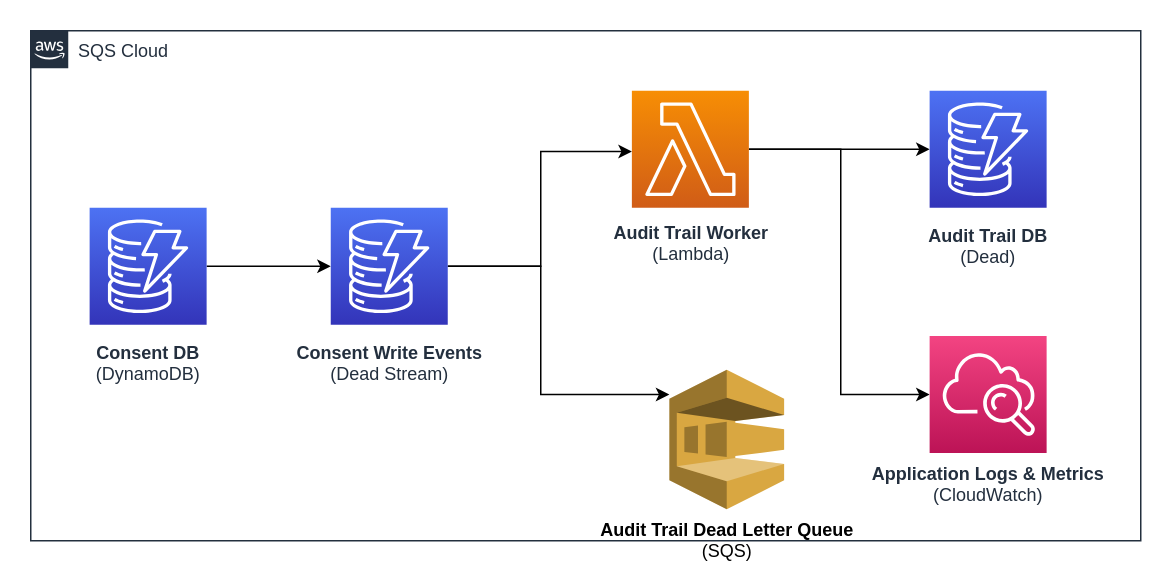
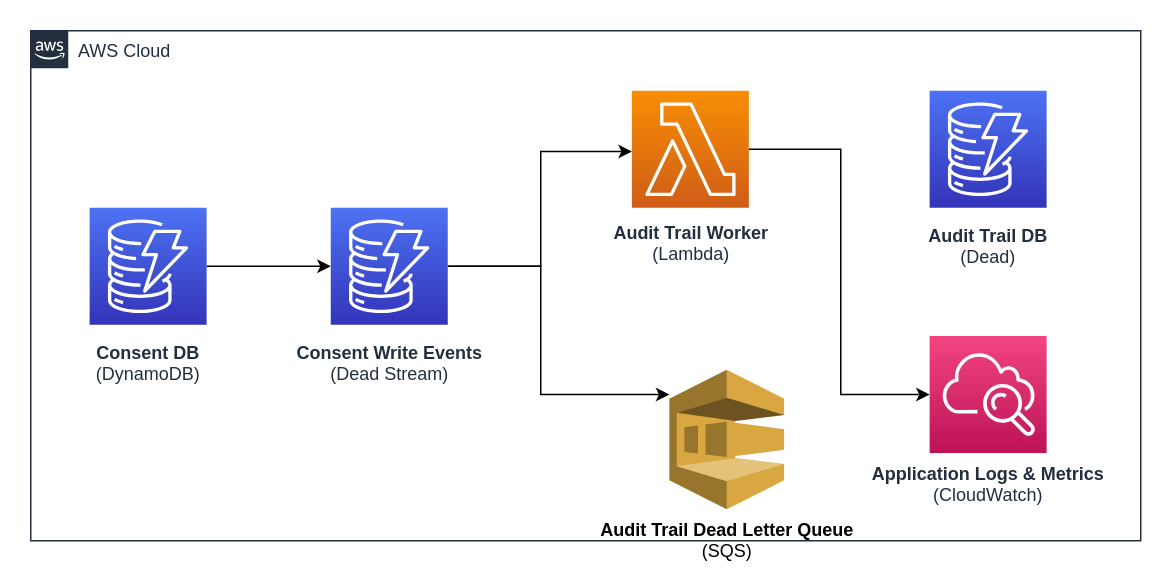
(119, 52) -> (119, 52)
(881, 149) -> none
